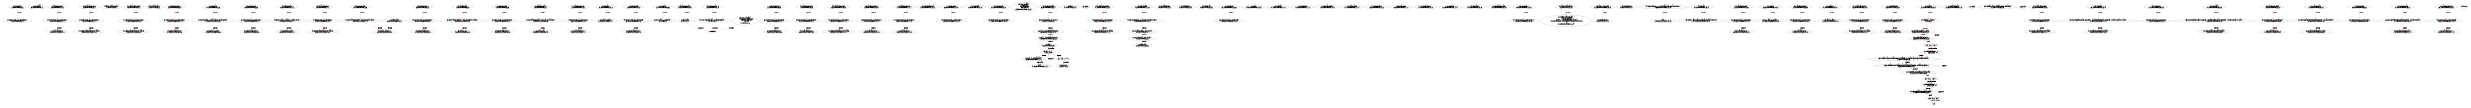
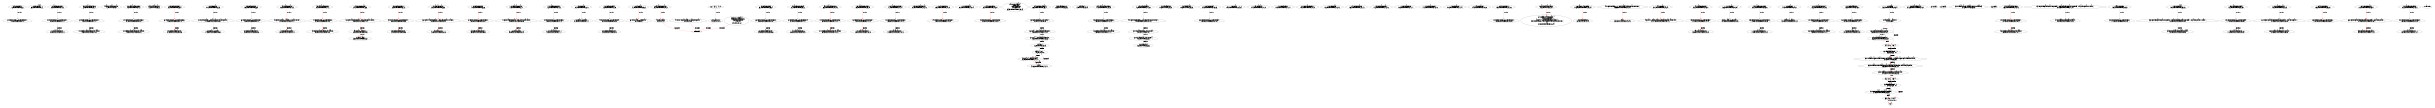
(712, 7) -> none
none -> (1062, 7)
(1085, 7) -> none
(1164, 7) -> none
none -> (1332, 7)
(1352, 7) -> none
none -> (1381, 7)
(1499, 7) -> none
(1626, 7) -> none
none -> (1943, 7)
(2098, 7) -> none
(390, 26) -> (360, 35)
none -> (707, 27)
(1051, 49) -> (1042, 49)
(1056, 56) -> none
(1066, 63) -> (718, 13)
(1942, 66) -> none
(1941, 92) -> (1901, 92)
